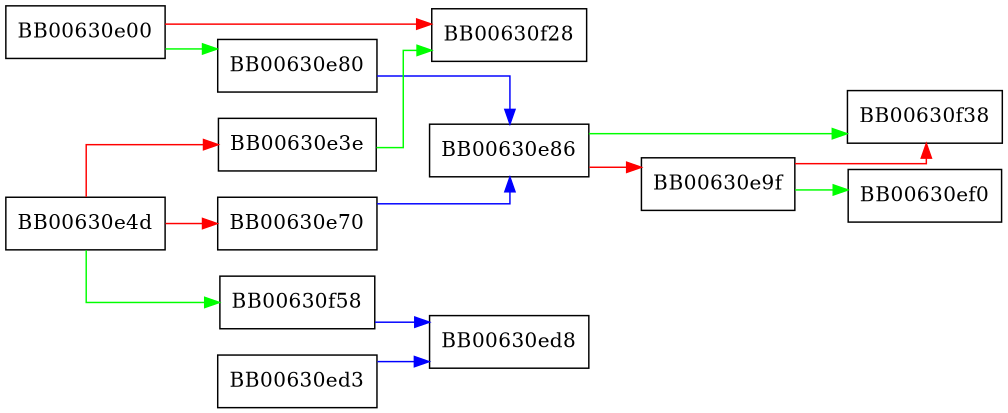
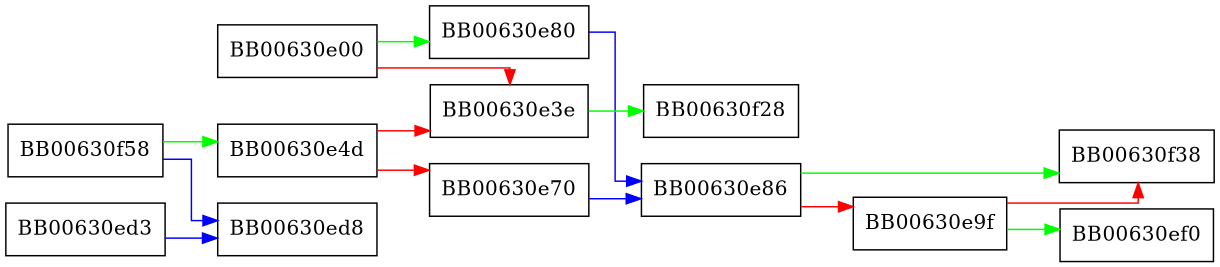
(291, 24) -> (444, 68)
(119, 302) -> (183, 142)
